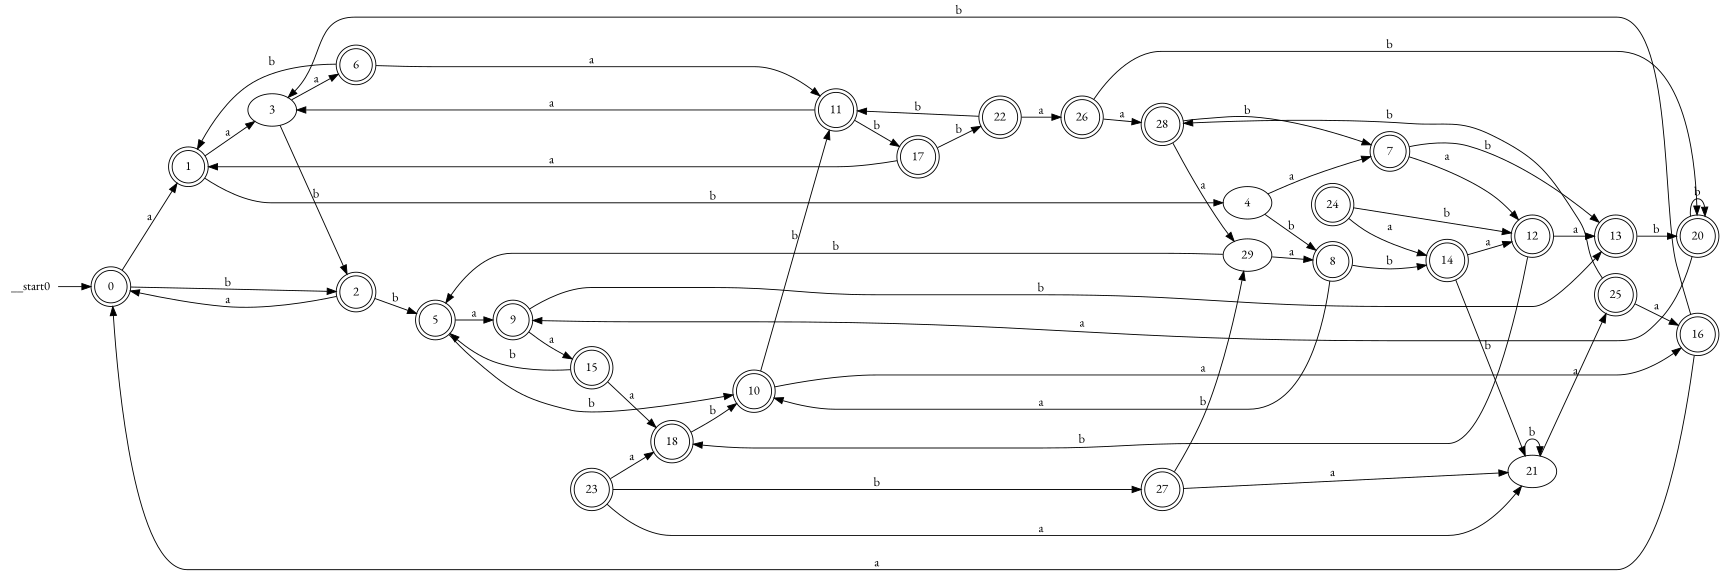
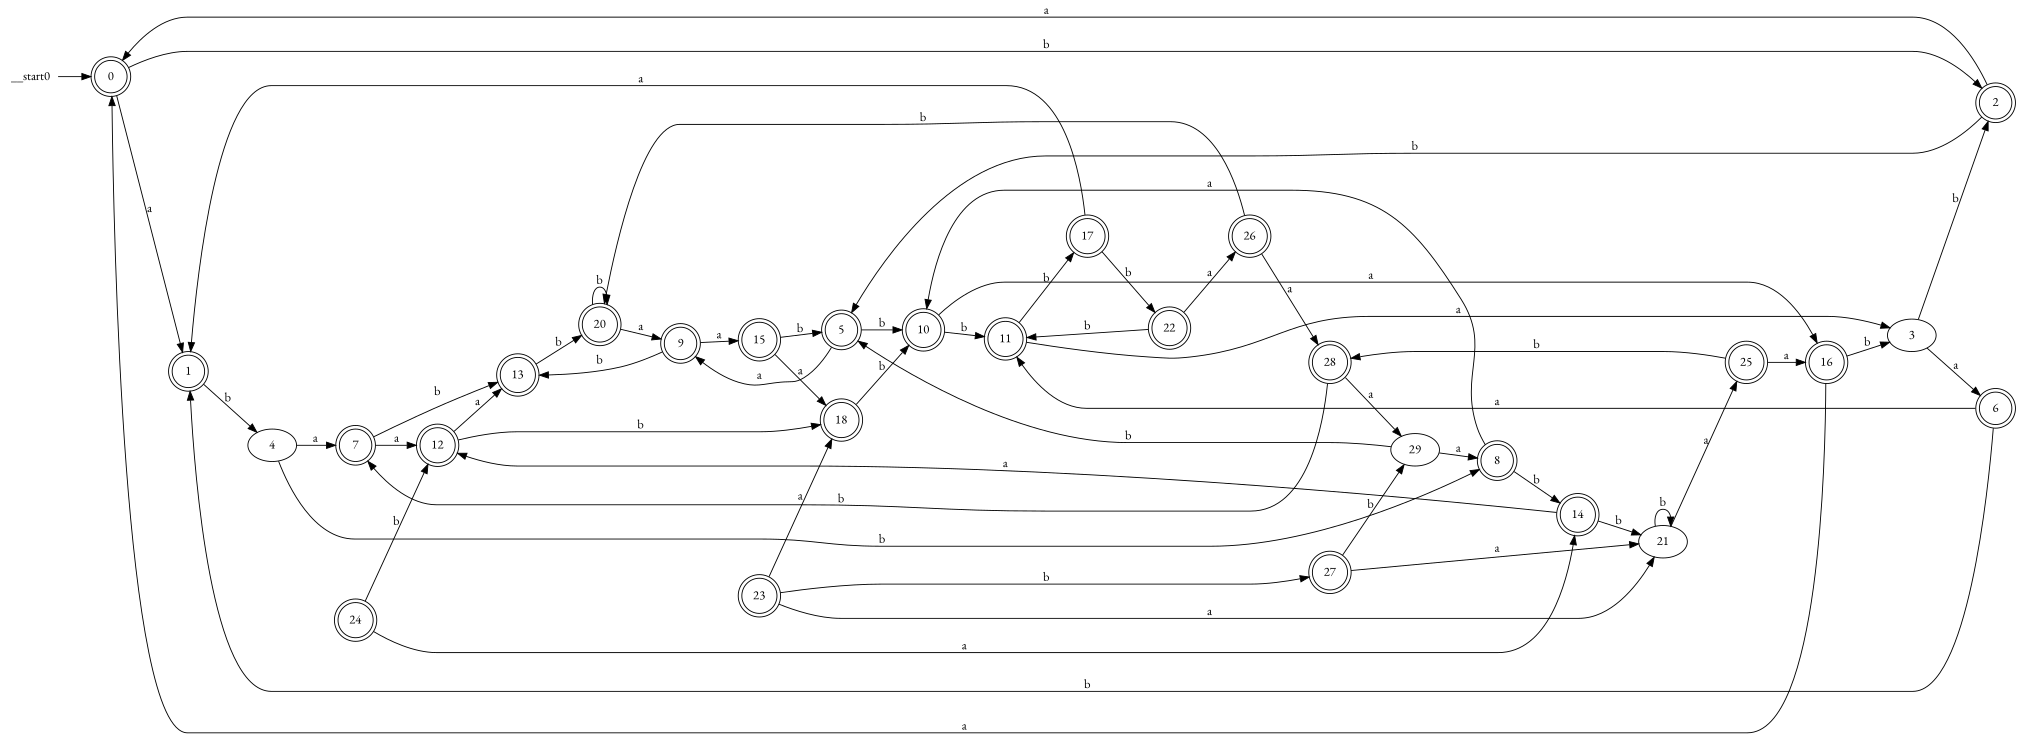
(226, 141) -> none
